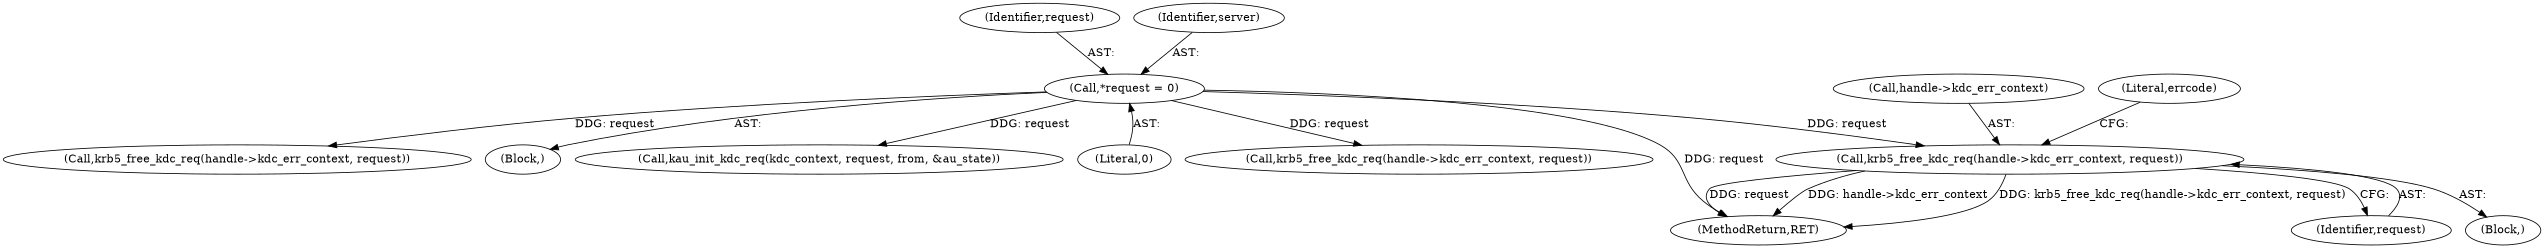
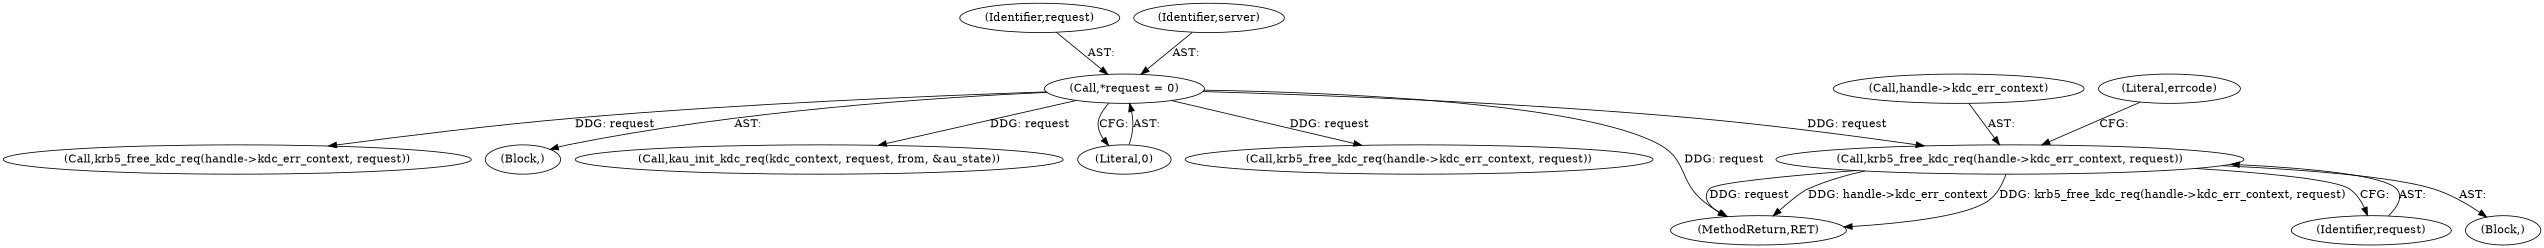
none -> (1098, 120)
